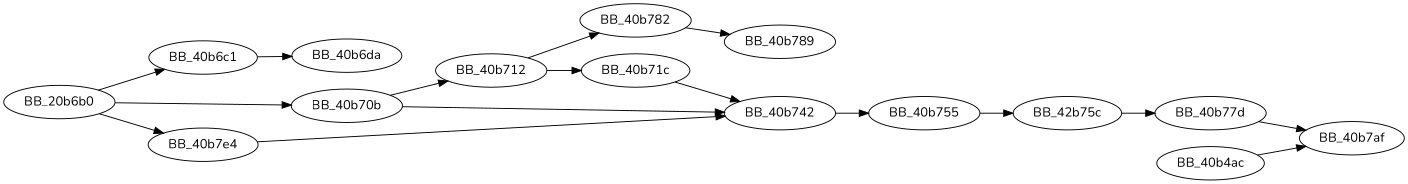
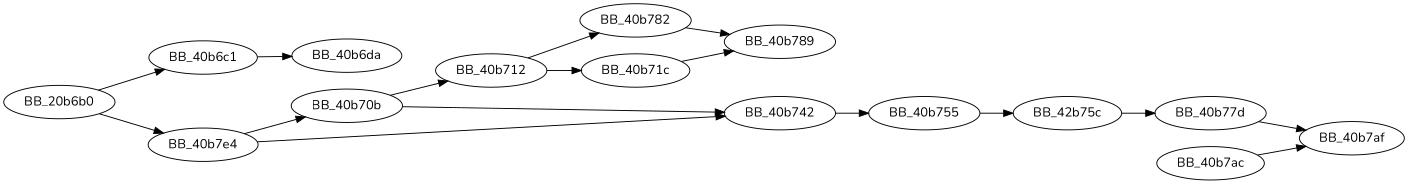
(703, 90) -> (703, 57)
(198, 104) -> (270, 127)
(1211, 163) -> (1211, 163)
